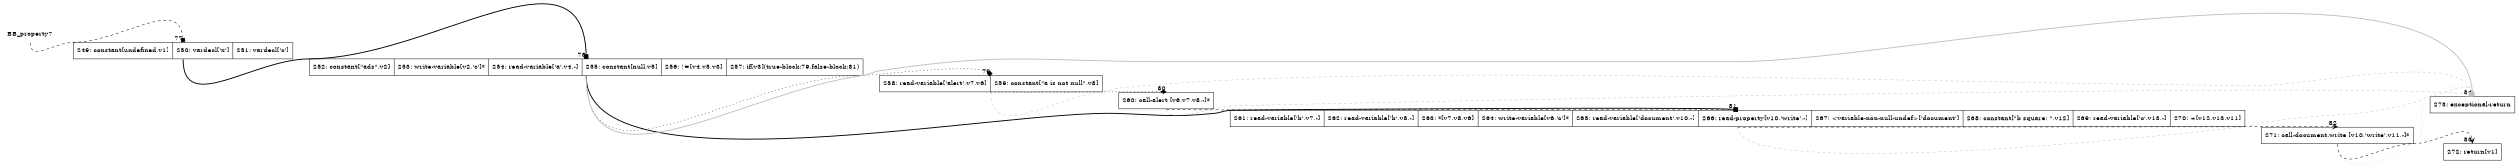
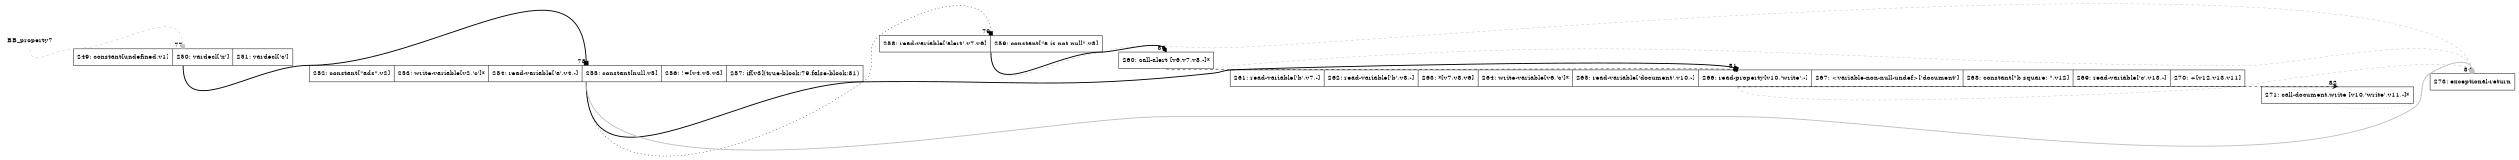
(109, 36) -> (109, 42)
(1076, 92) -> (1069, 58)
(2472, 152) -> none
